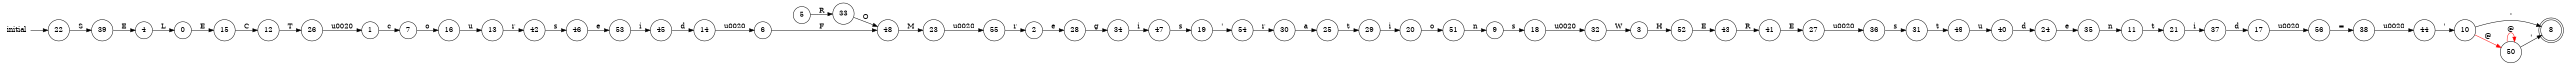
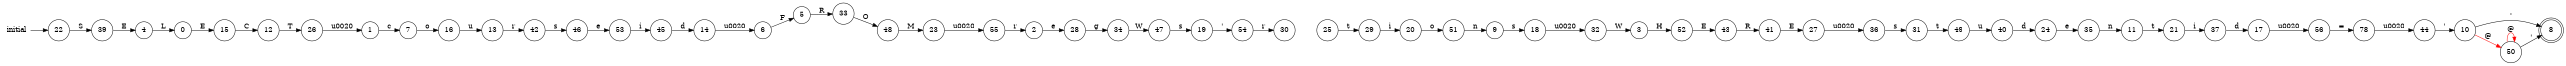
(1139, 27) -> (1139, 27)
(822, 30) -> (780, 24)
(1304, 30) -> none
(2364, 30) -> (2364, 30)
